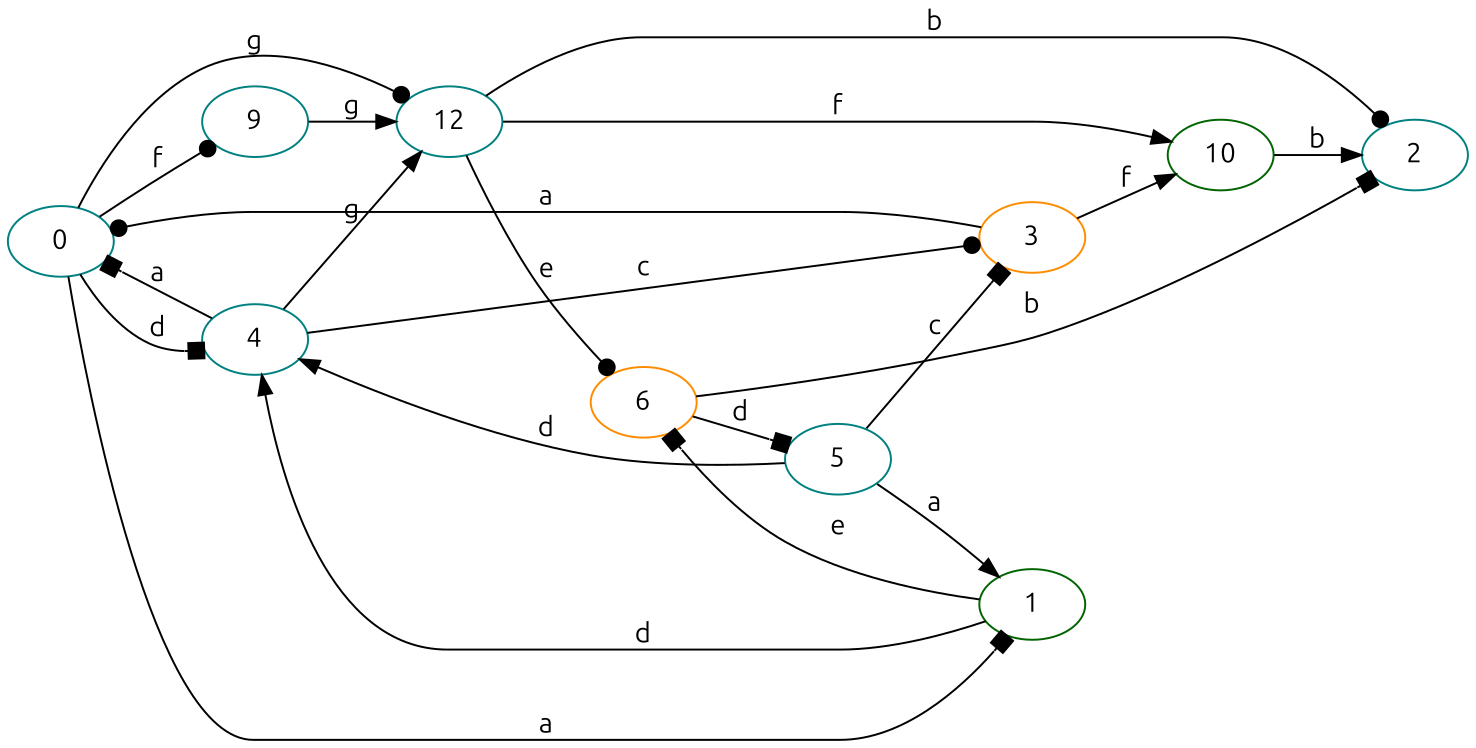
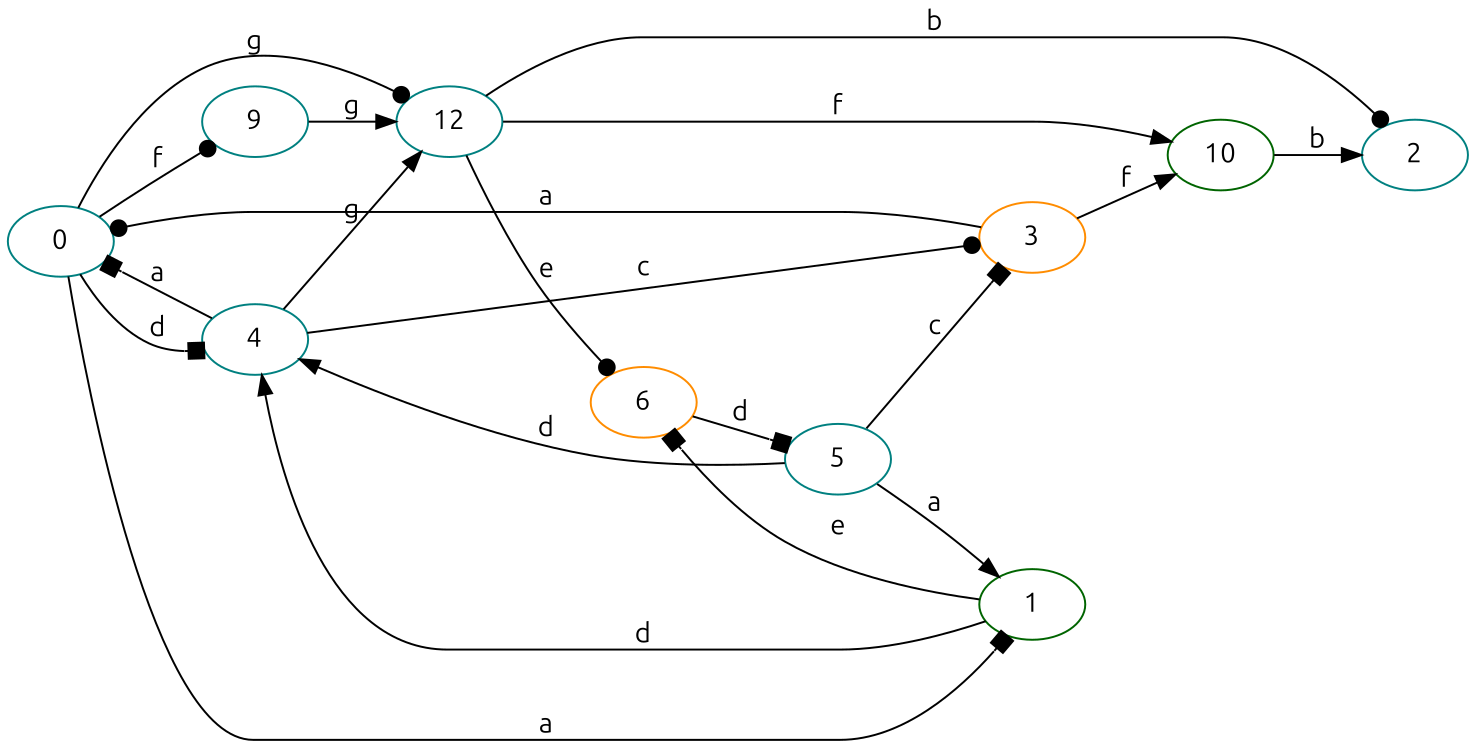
(1040, 335) -> none
